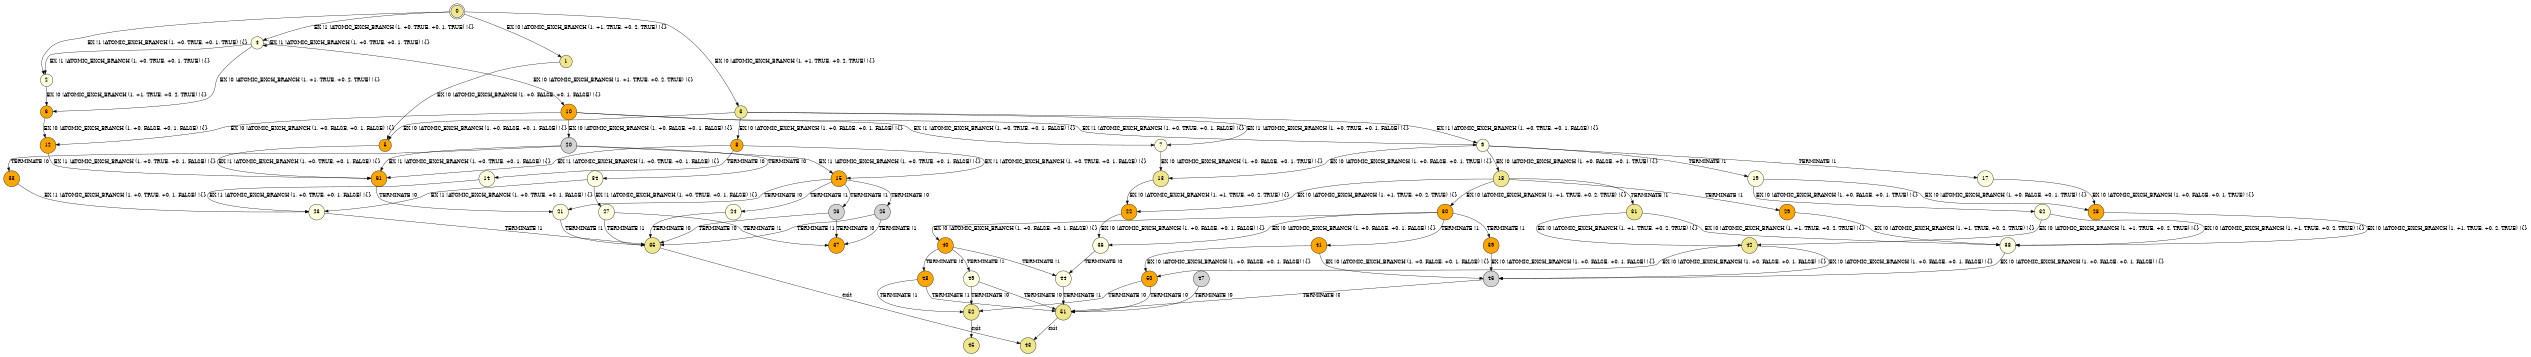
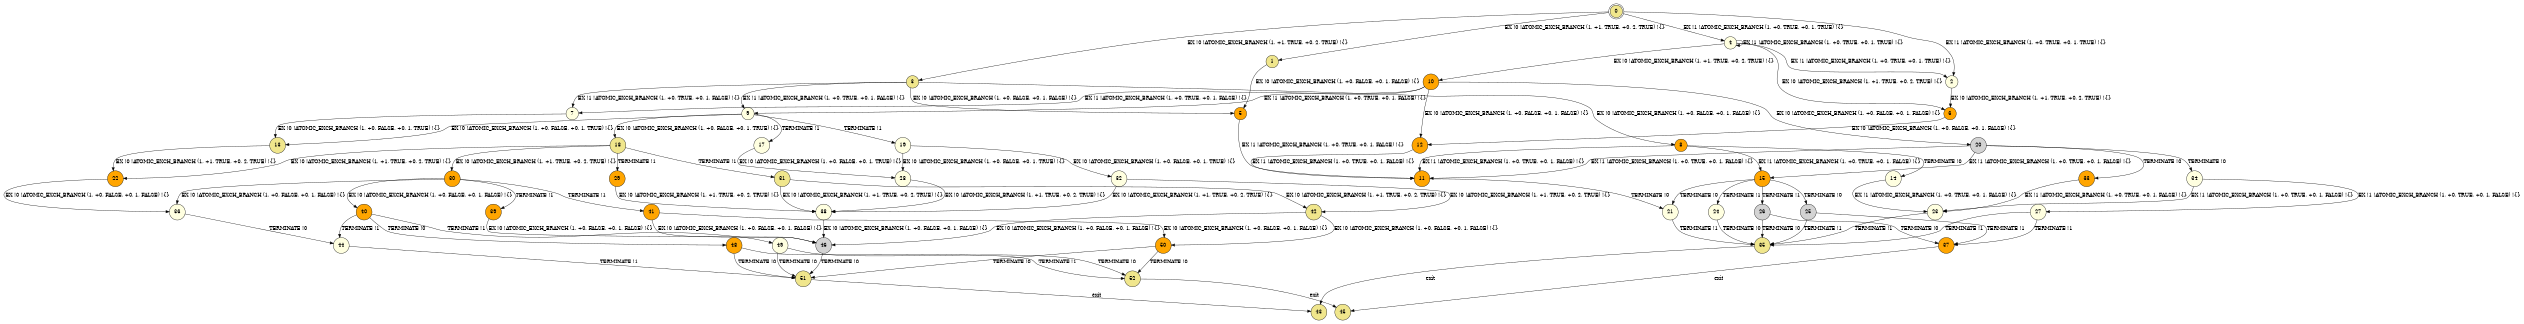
(379, 179) -> (1422, 179)
(2096, 212) -> (903, 179)
(1201, 279) -> none
none -> (1646, 279)
(951, 296) -> (757, 262)
